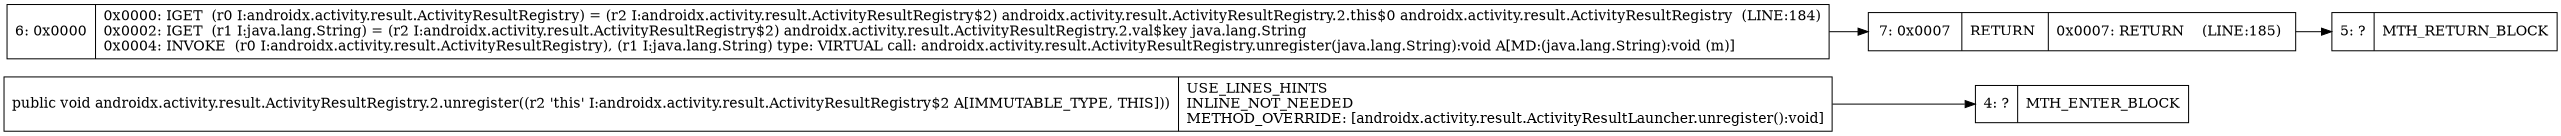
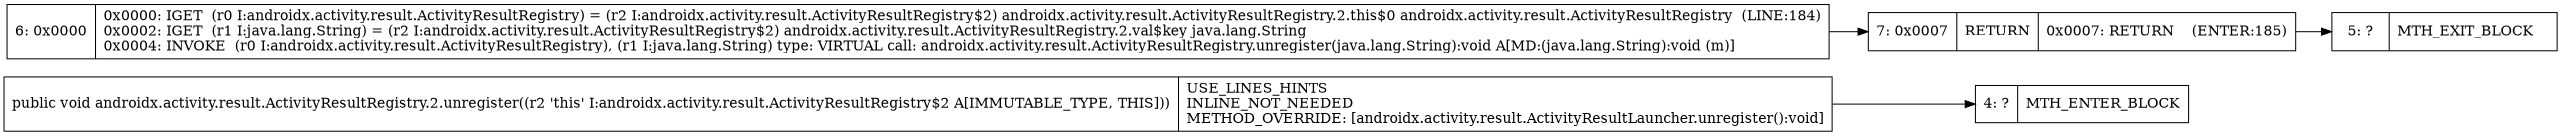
(2169, 31) -> (2167, 31)
(2466, 31) -> (2466, 31)
